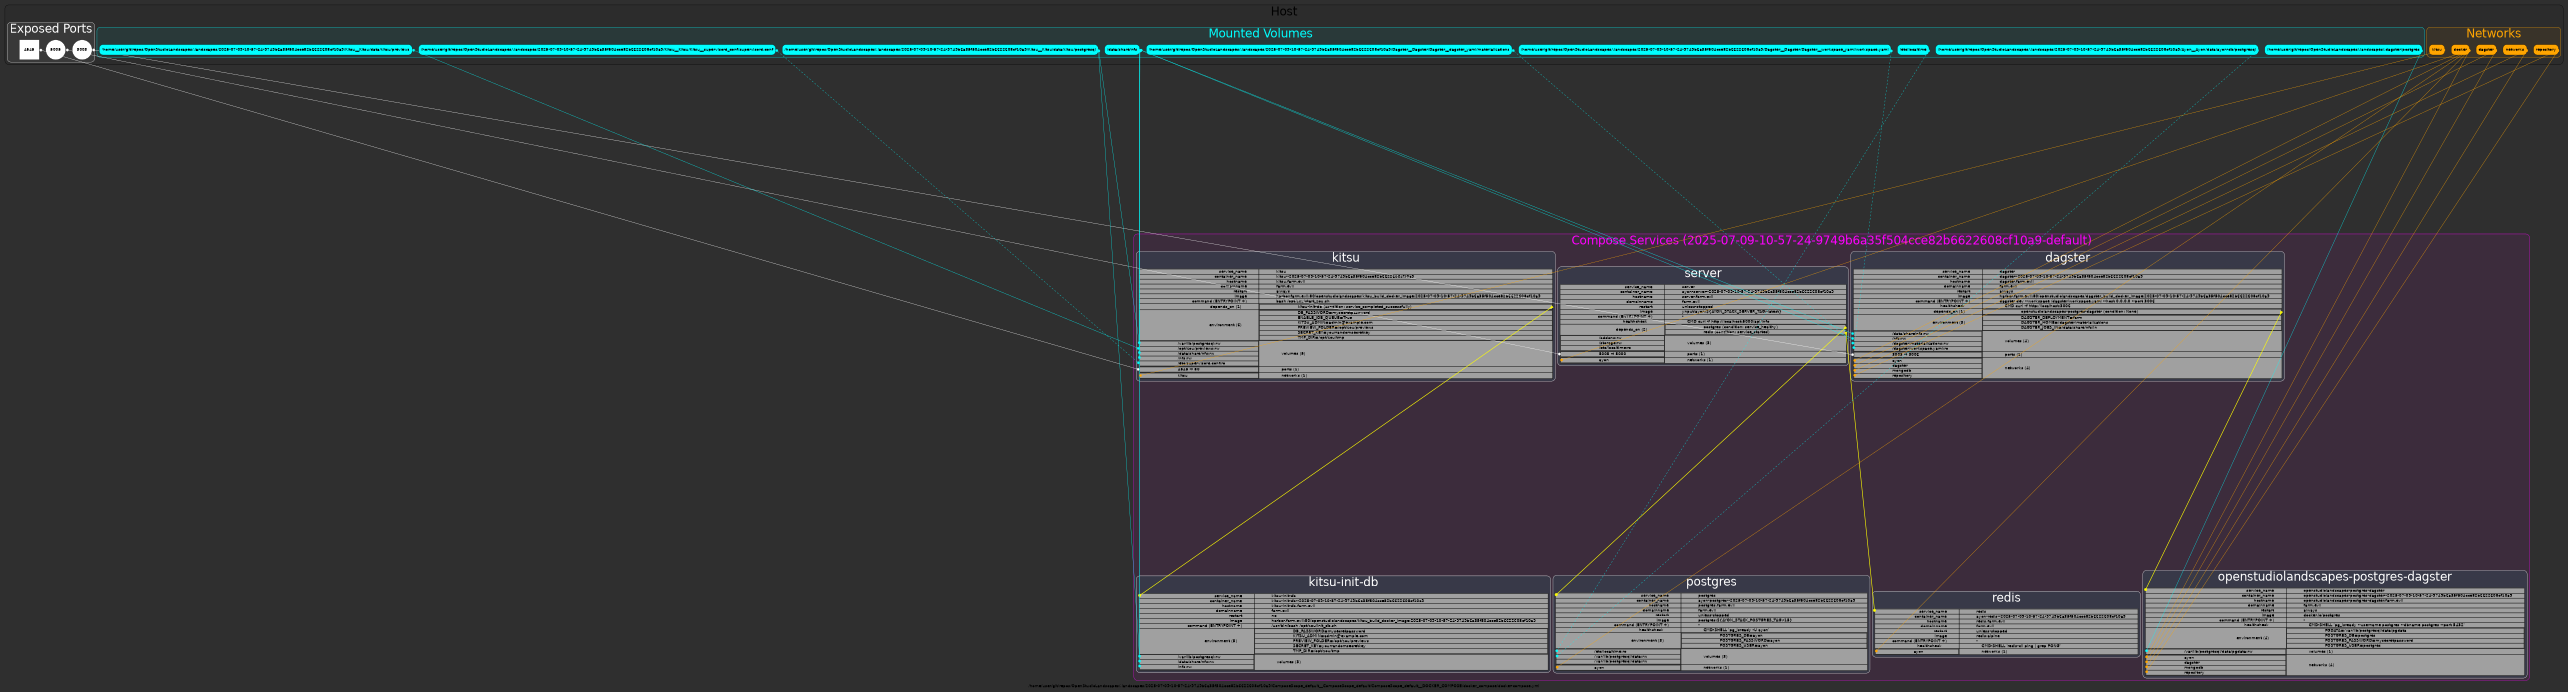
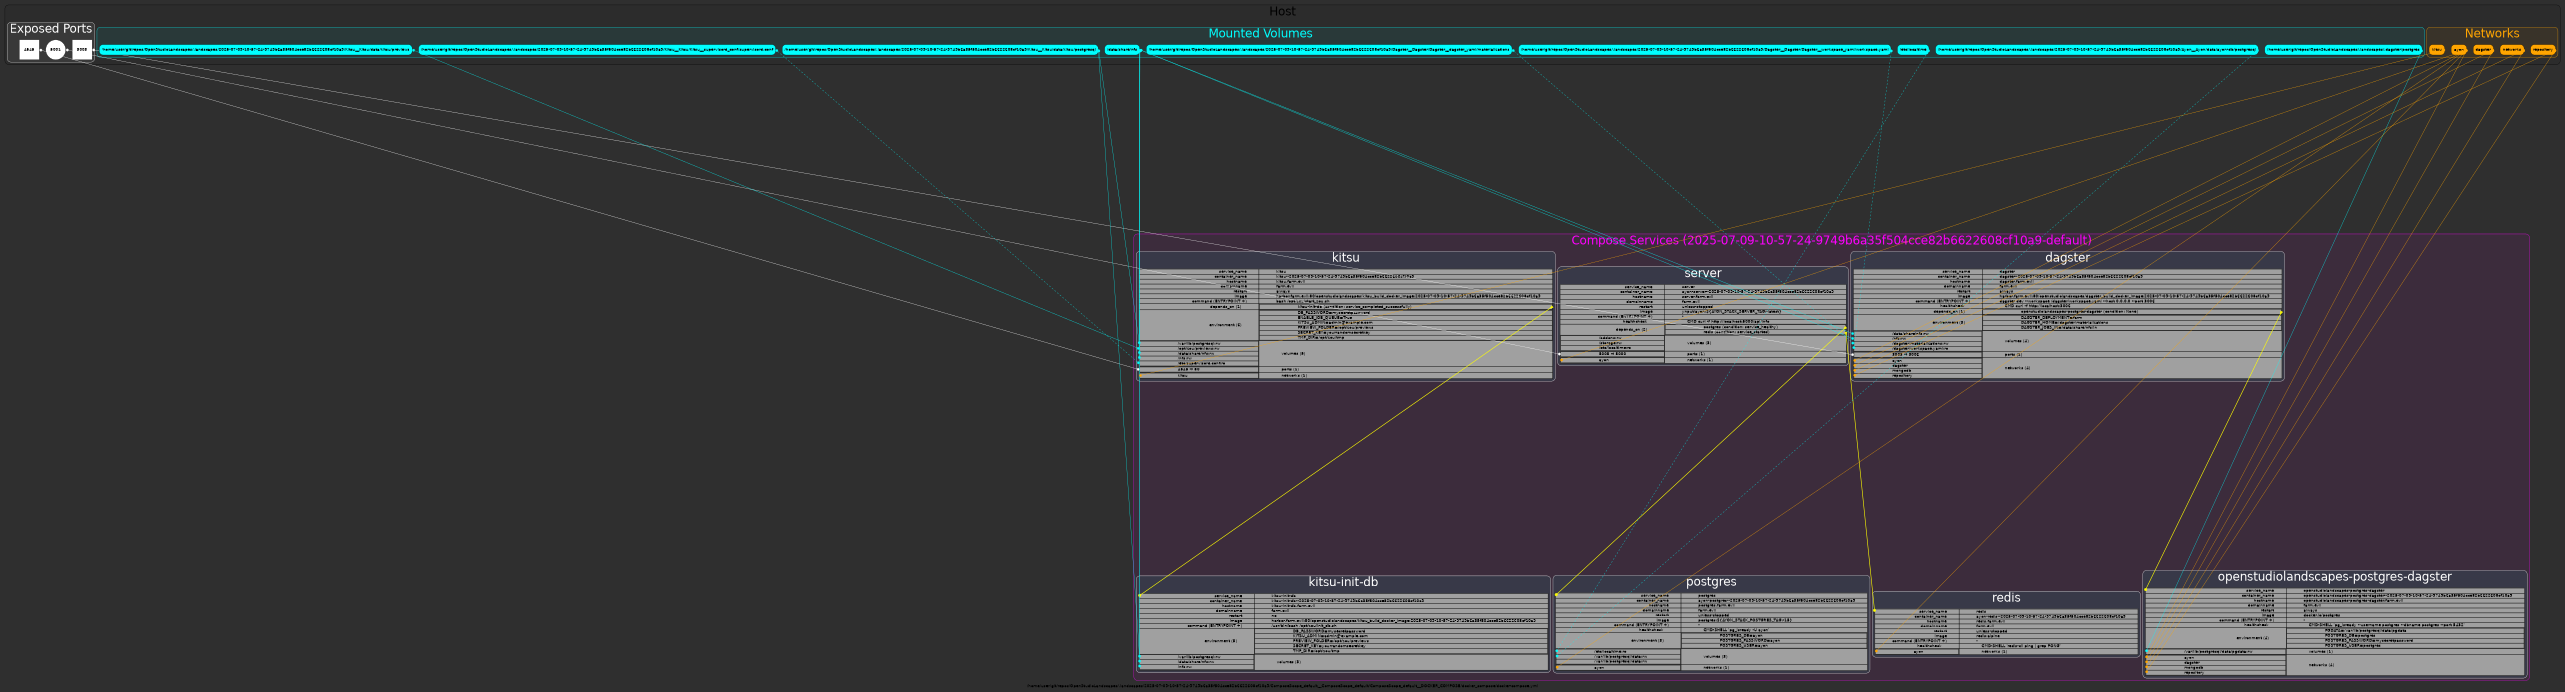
(56, 50) -> (56, 50)
(82, 50) -> (82, 50)
(2460, 50) -> (2459, 50)
